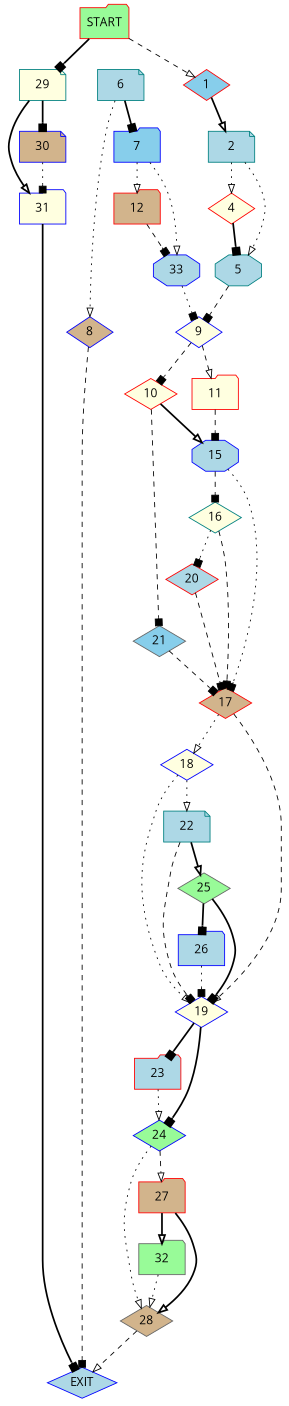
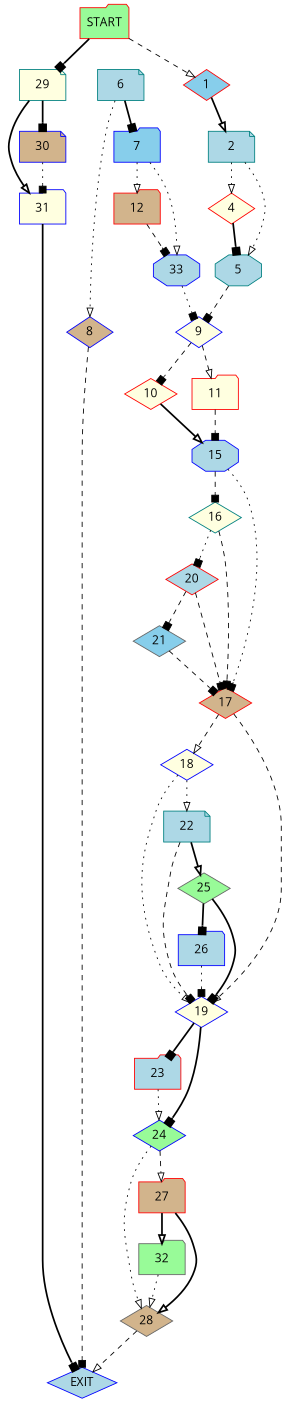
(155, 513) -> (178, 606)
(208, 730) -> (208, 730)
